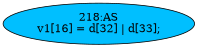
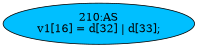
(99, 24) -> (99, 24)
